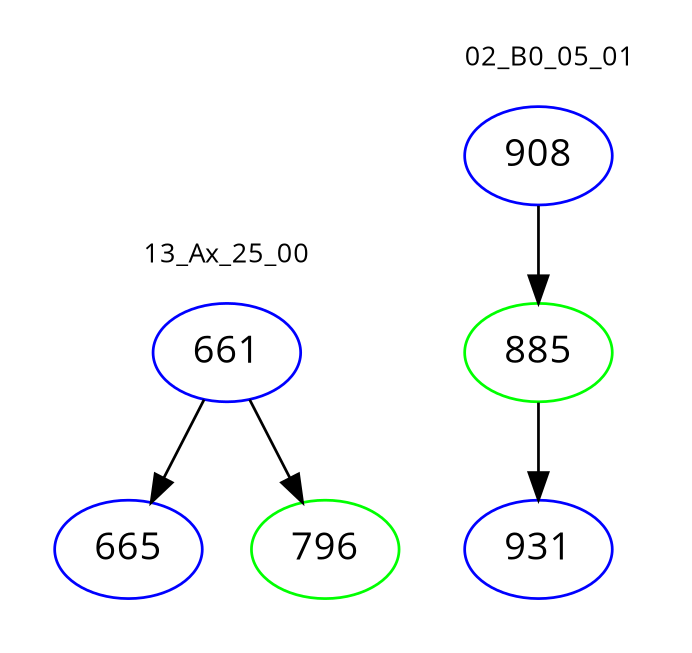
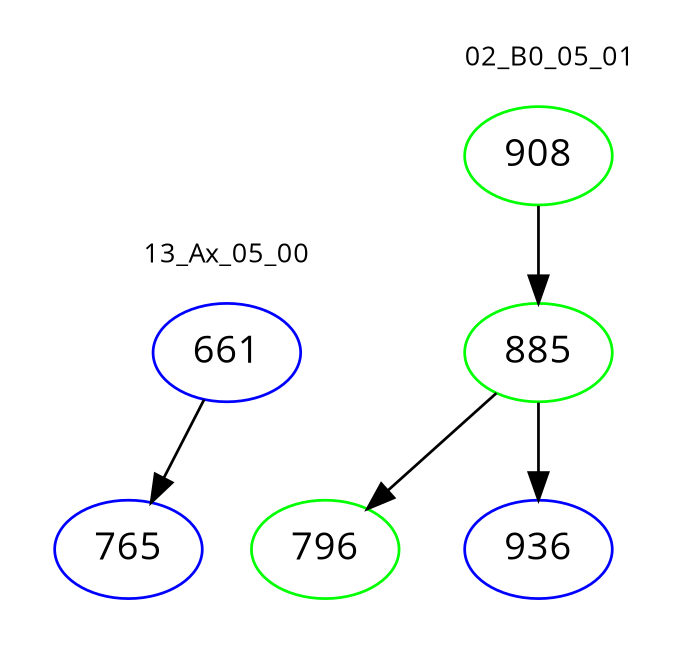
(538, 156) -> (538, 156)
(227, 256) -> (227, 256)
(270, 439) -> (461, 425)
(128, 549) -> (128, 549)
(538, 549) -> (538, 549)
